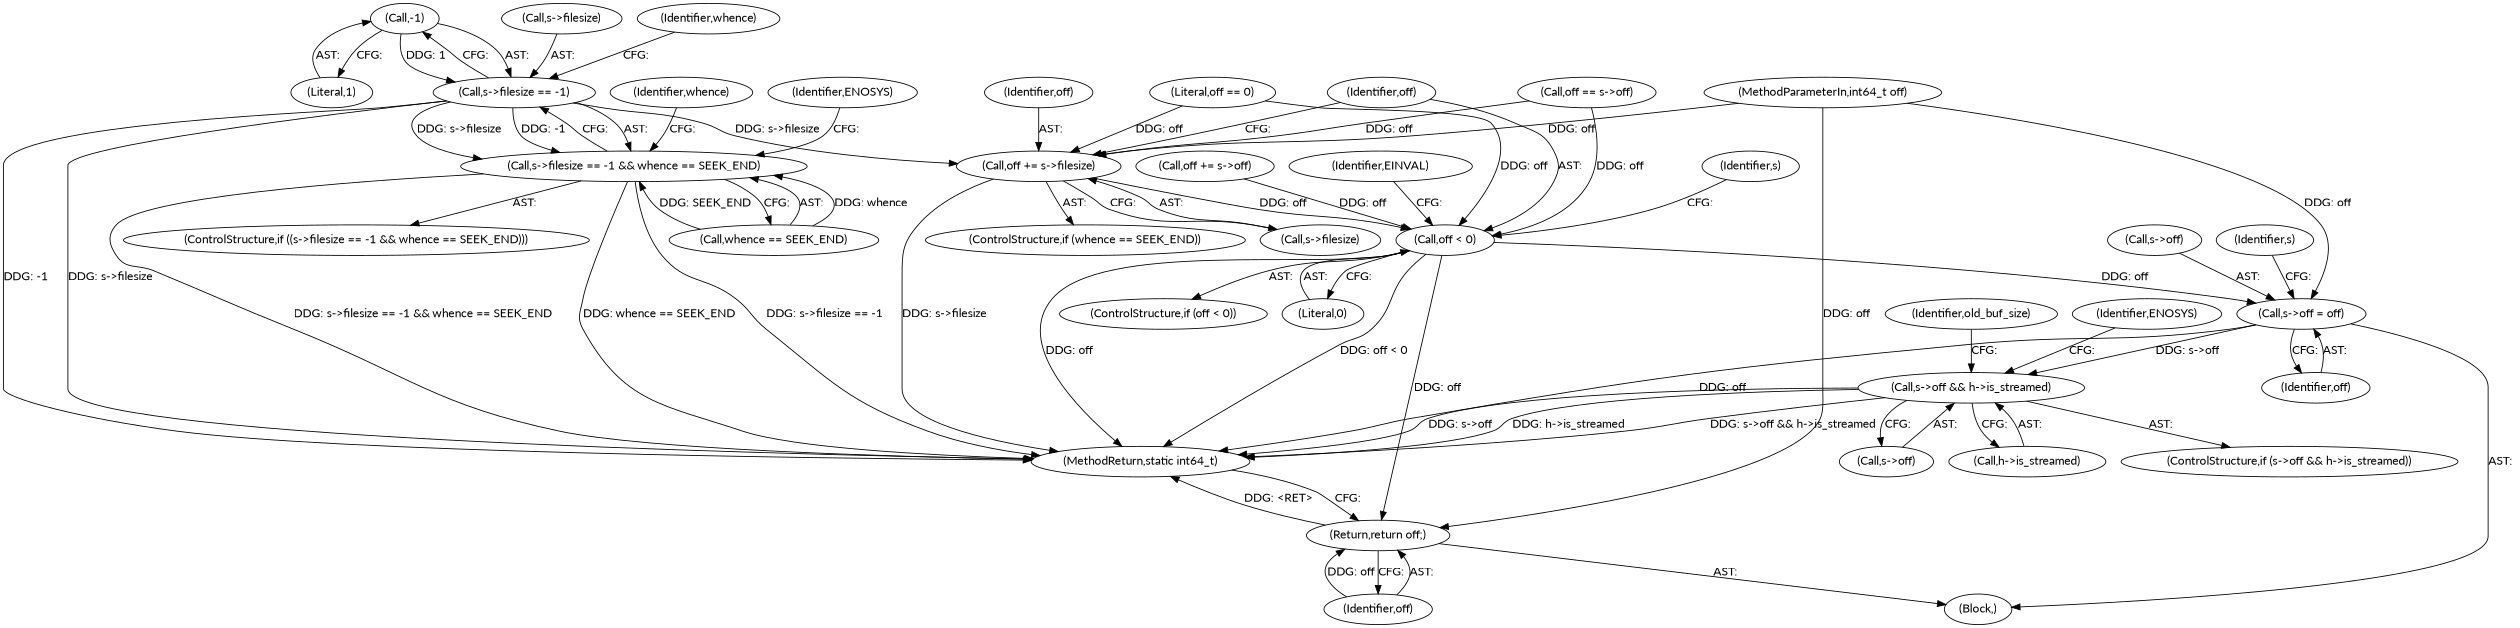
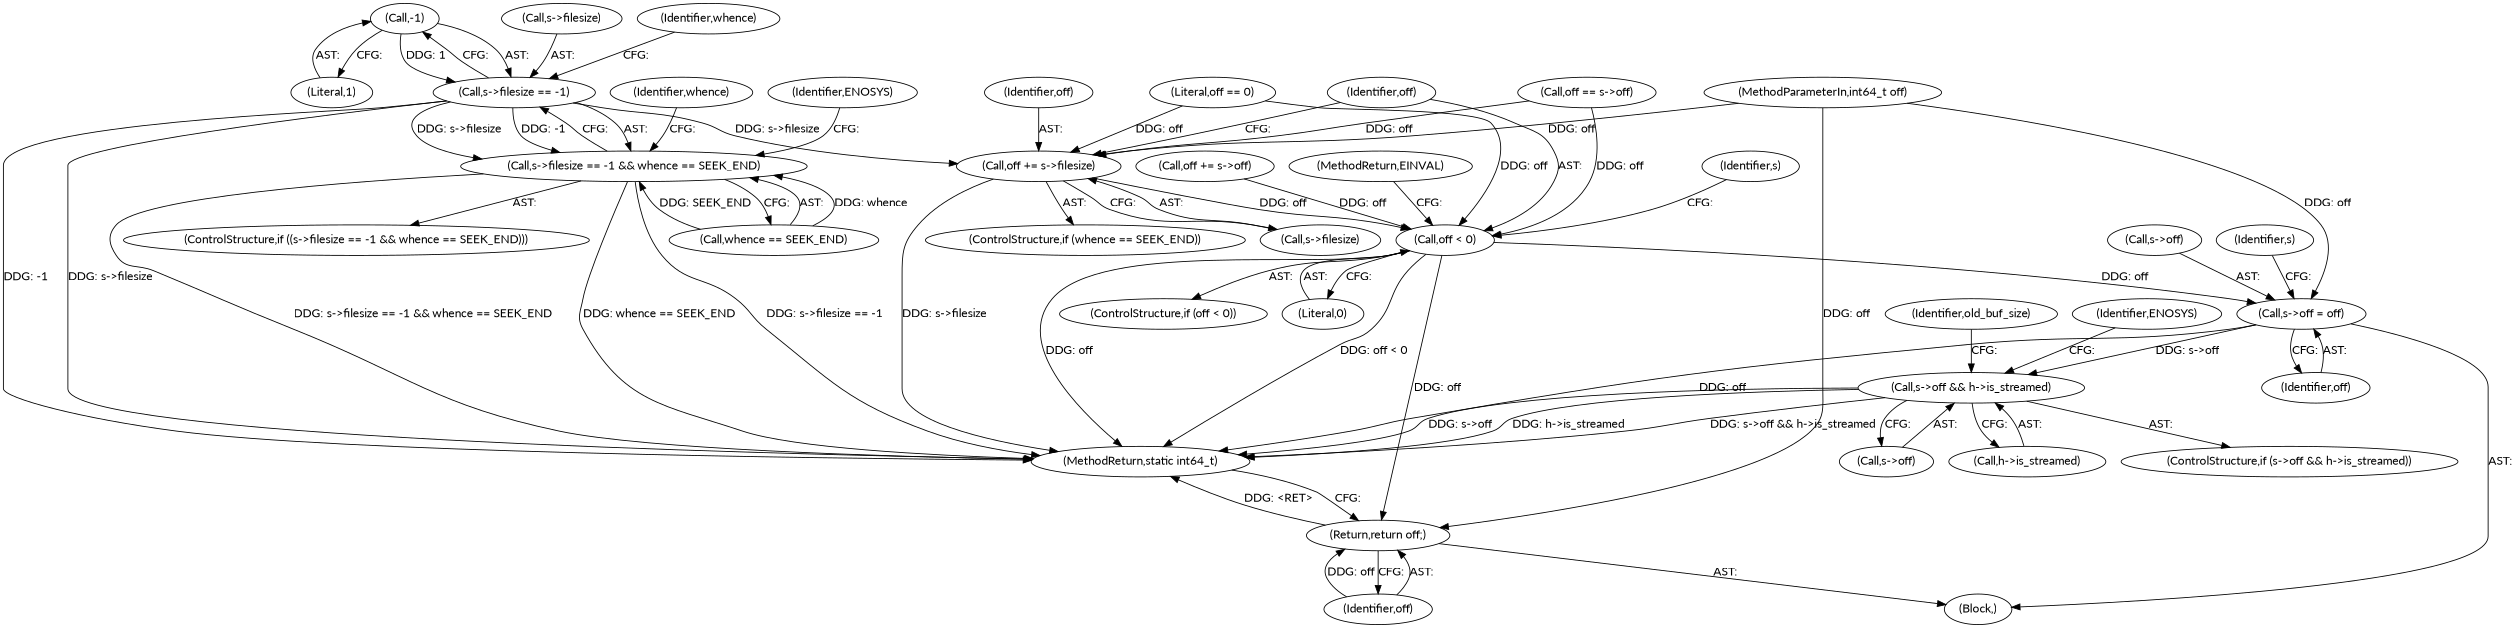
(1381, 166) -> (1381, 166)
